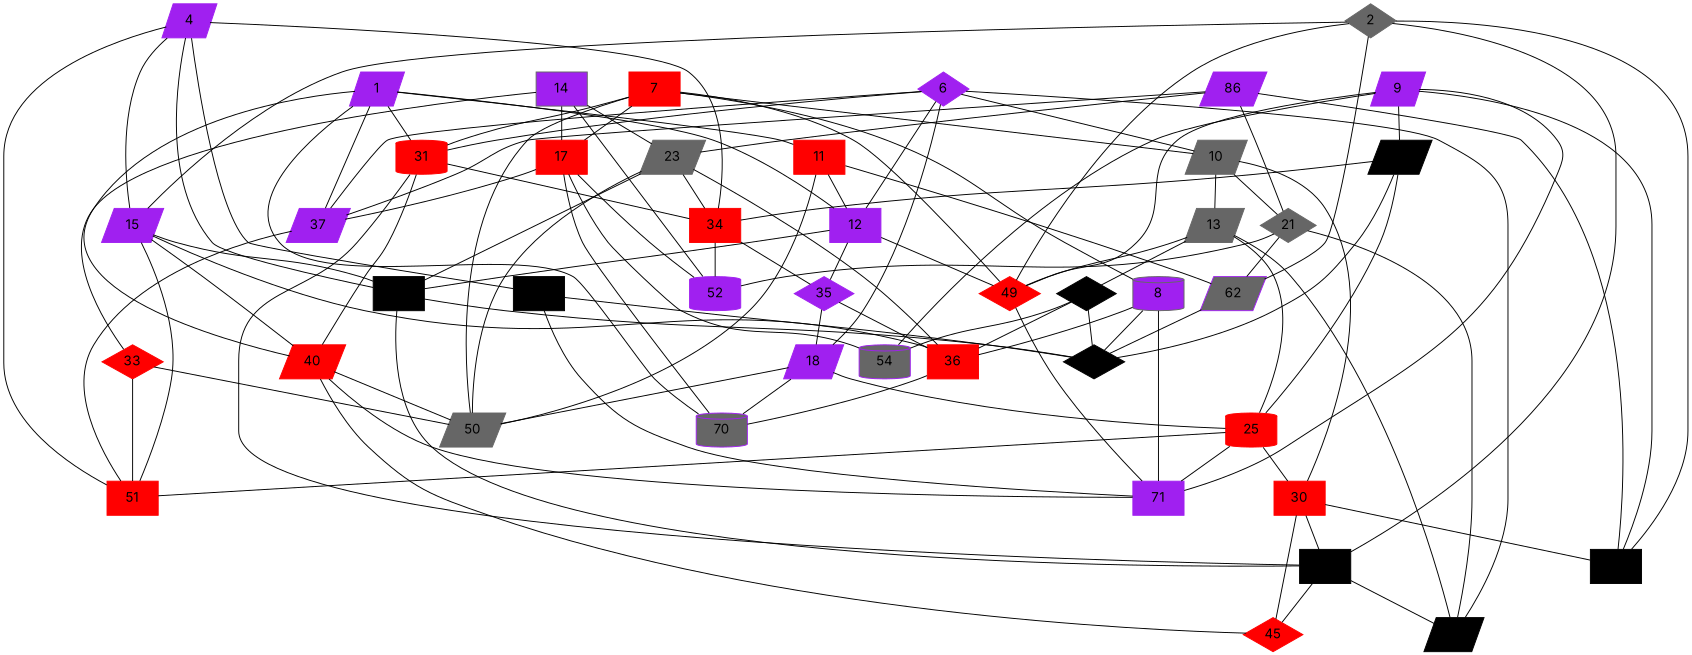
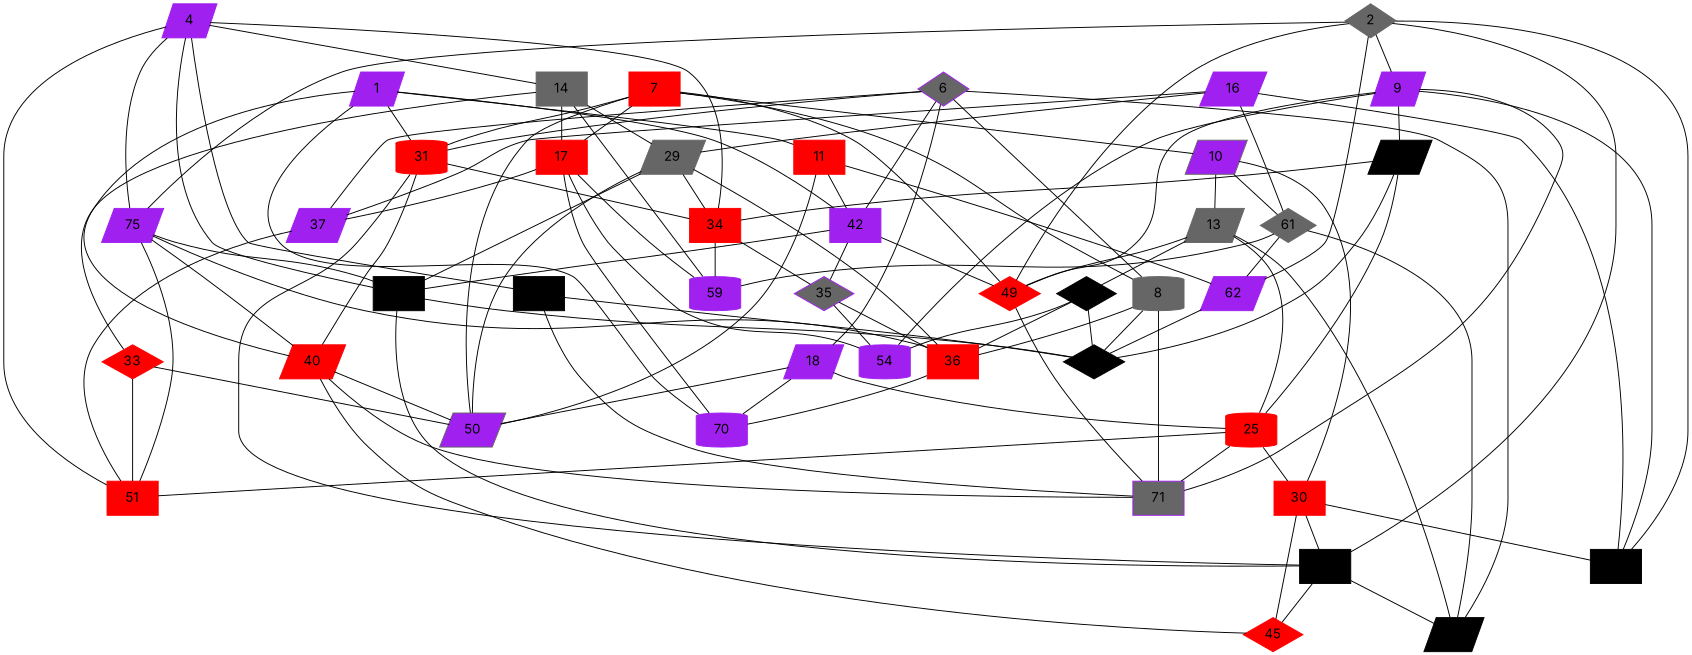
none -> (1384, 53)
none -> (373, 54)
(562, 89) -> (562, 89)
(943, 89) -> (943, 89)
(1233, 89) -> (1233, 89)
(1078, 123) -> (1043, 184)
(348, 157) -> none
(673, 157) -> (673, 157)
(1216, 157) -> (1216, 157)
(133, 225) -> (133, 225)
(855, 225) -> (855, 225)
(1288, 225) -> (1288, 225)
(715, 294) -> (715, 294)
(824, 294) -> (824, 294)
(1158, 294) -> (1158, 294)
(1233, 294) -> (1233, 294)
(820, 319) -> (847, 320)
(885, 362) -> (885, 362)
(473, 430) -> (473, 430)
(722, 430) -> (722, 430)
(1158, 498) -> (1158, 498)
